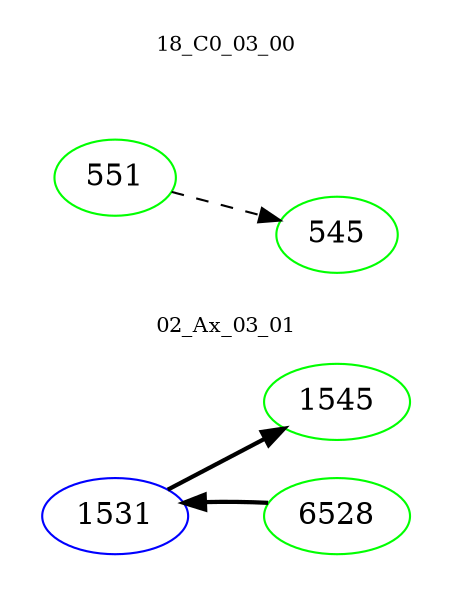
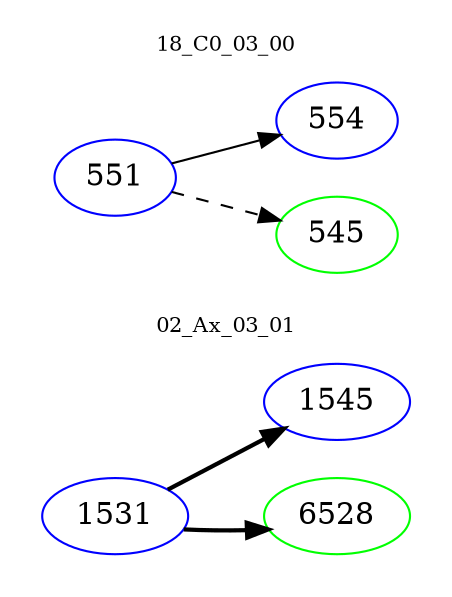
none -> (337, 121)
(115, 178) -> (115, 178)
(337, 402) -> (337, 402)
(237, 502) -> (215, 530)
